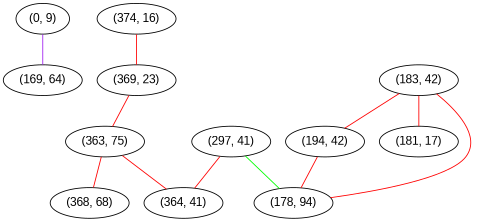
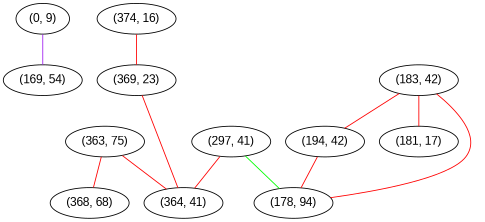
(43, 80) -> (43, 80)
(121, 111) -> (160, 142)
